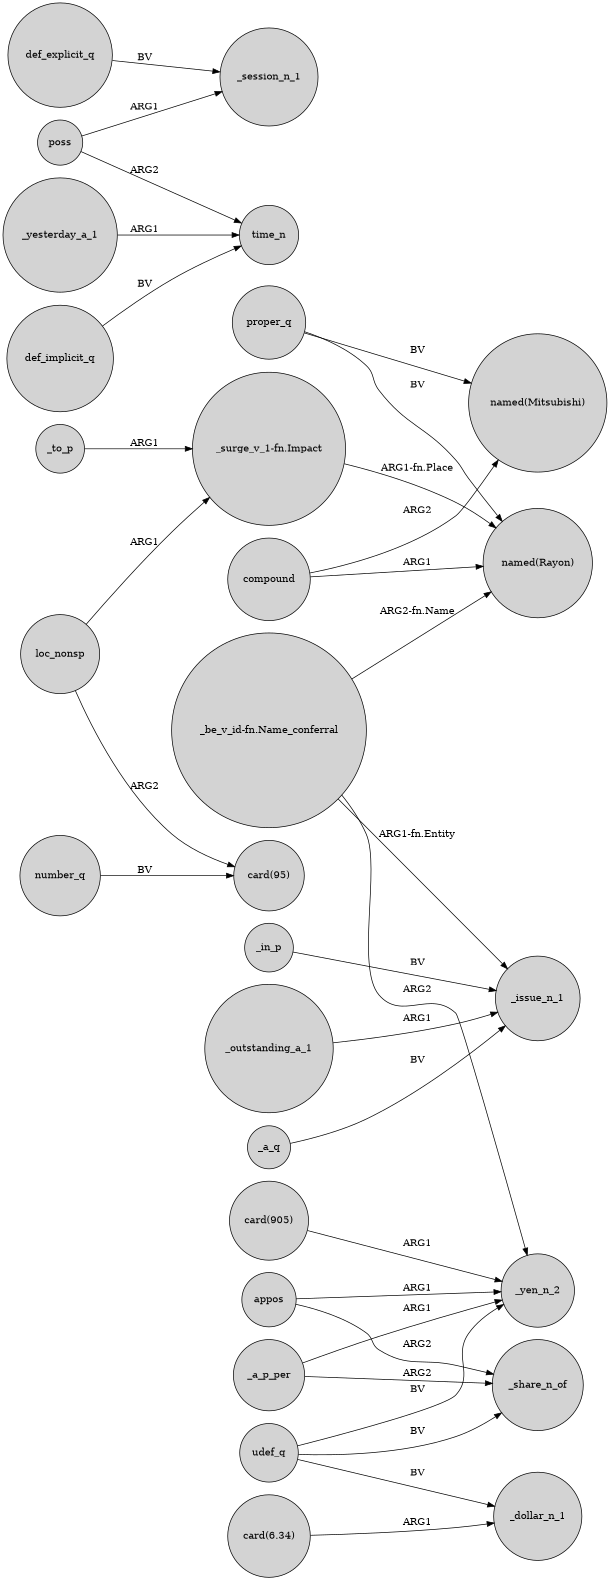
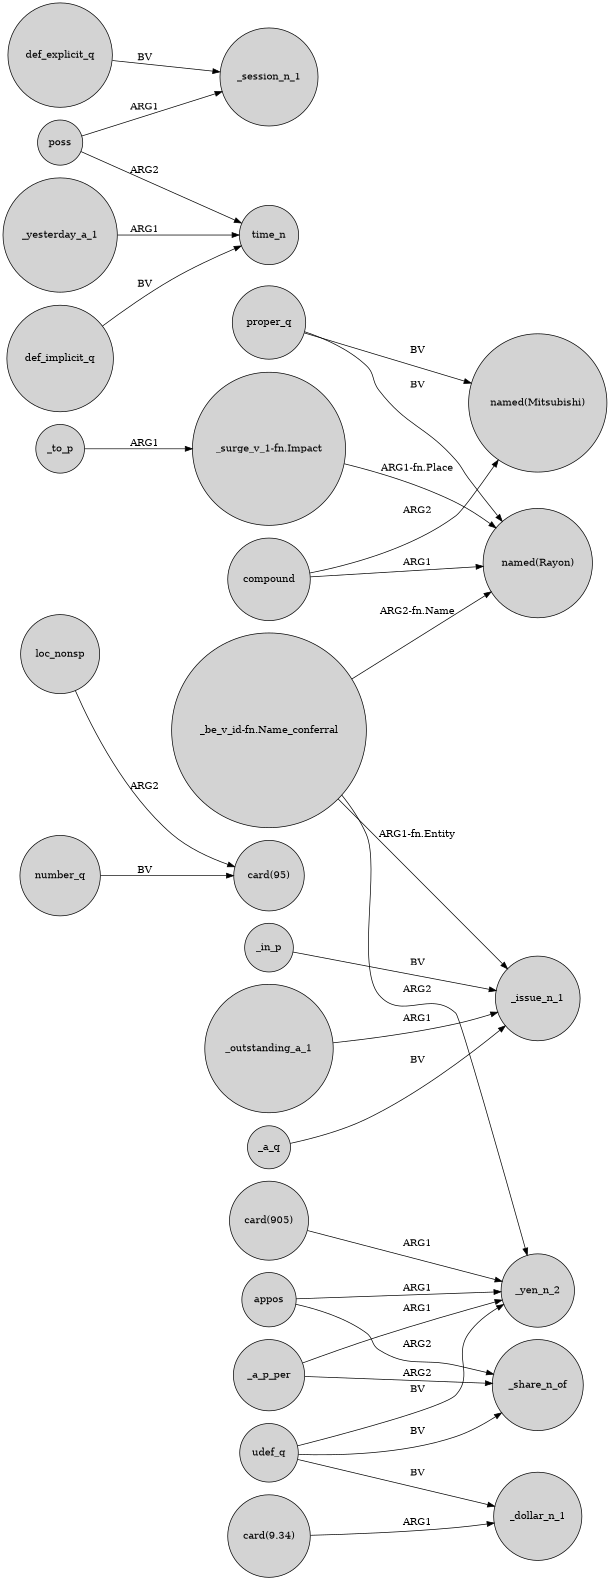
(143, 561) -> none
(269, 1536) -> (269, 1536)
